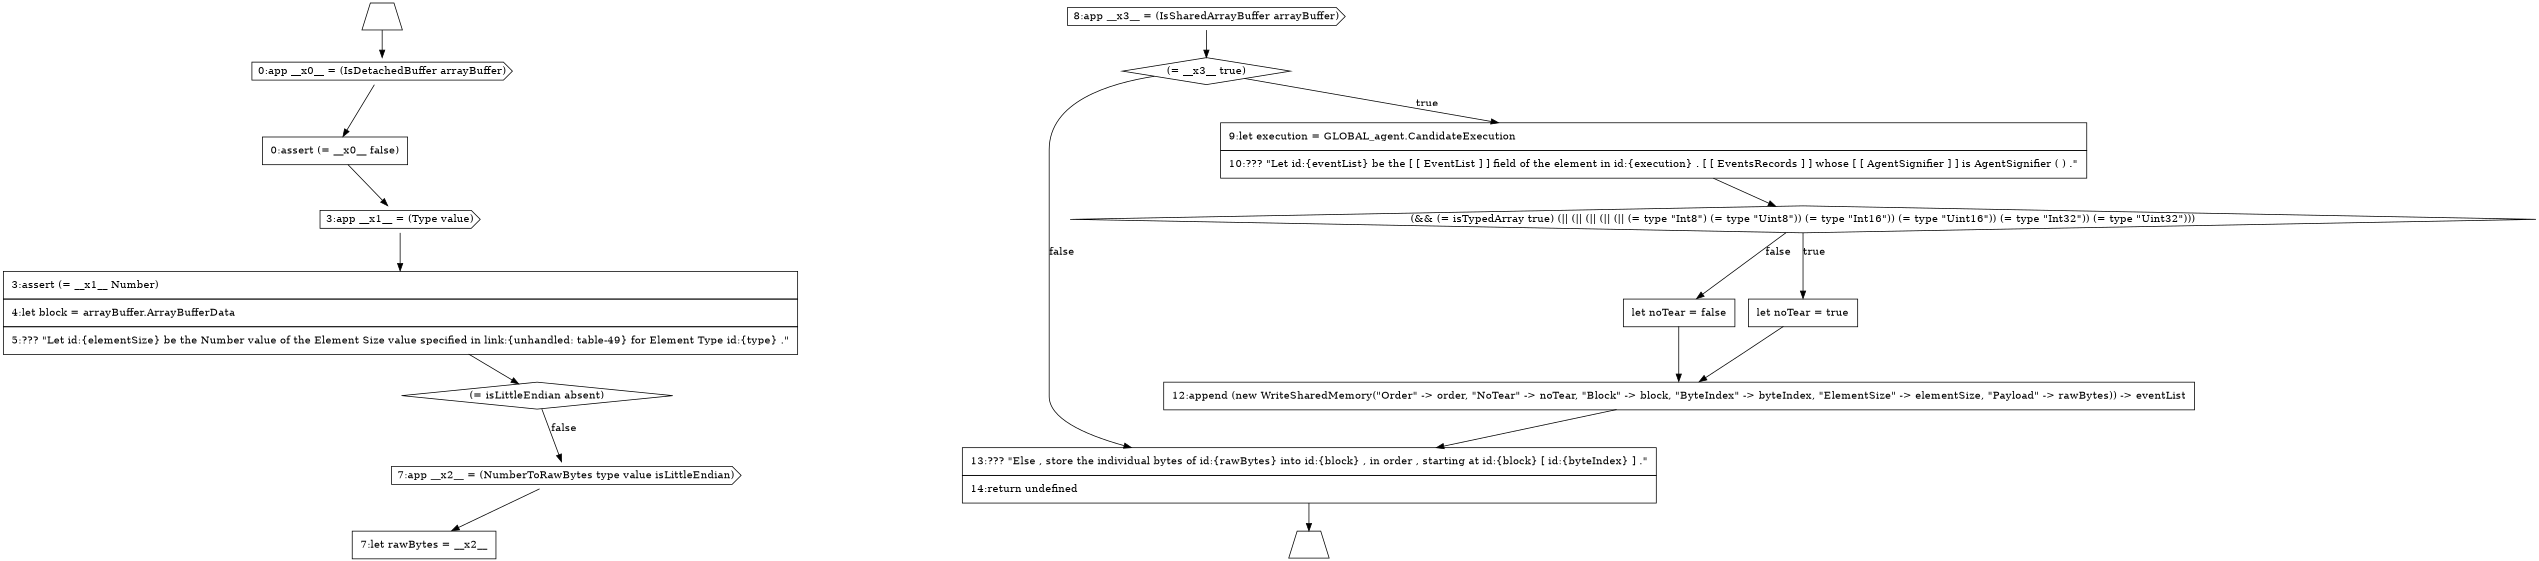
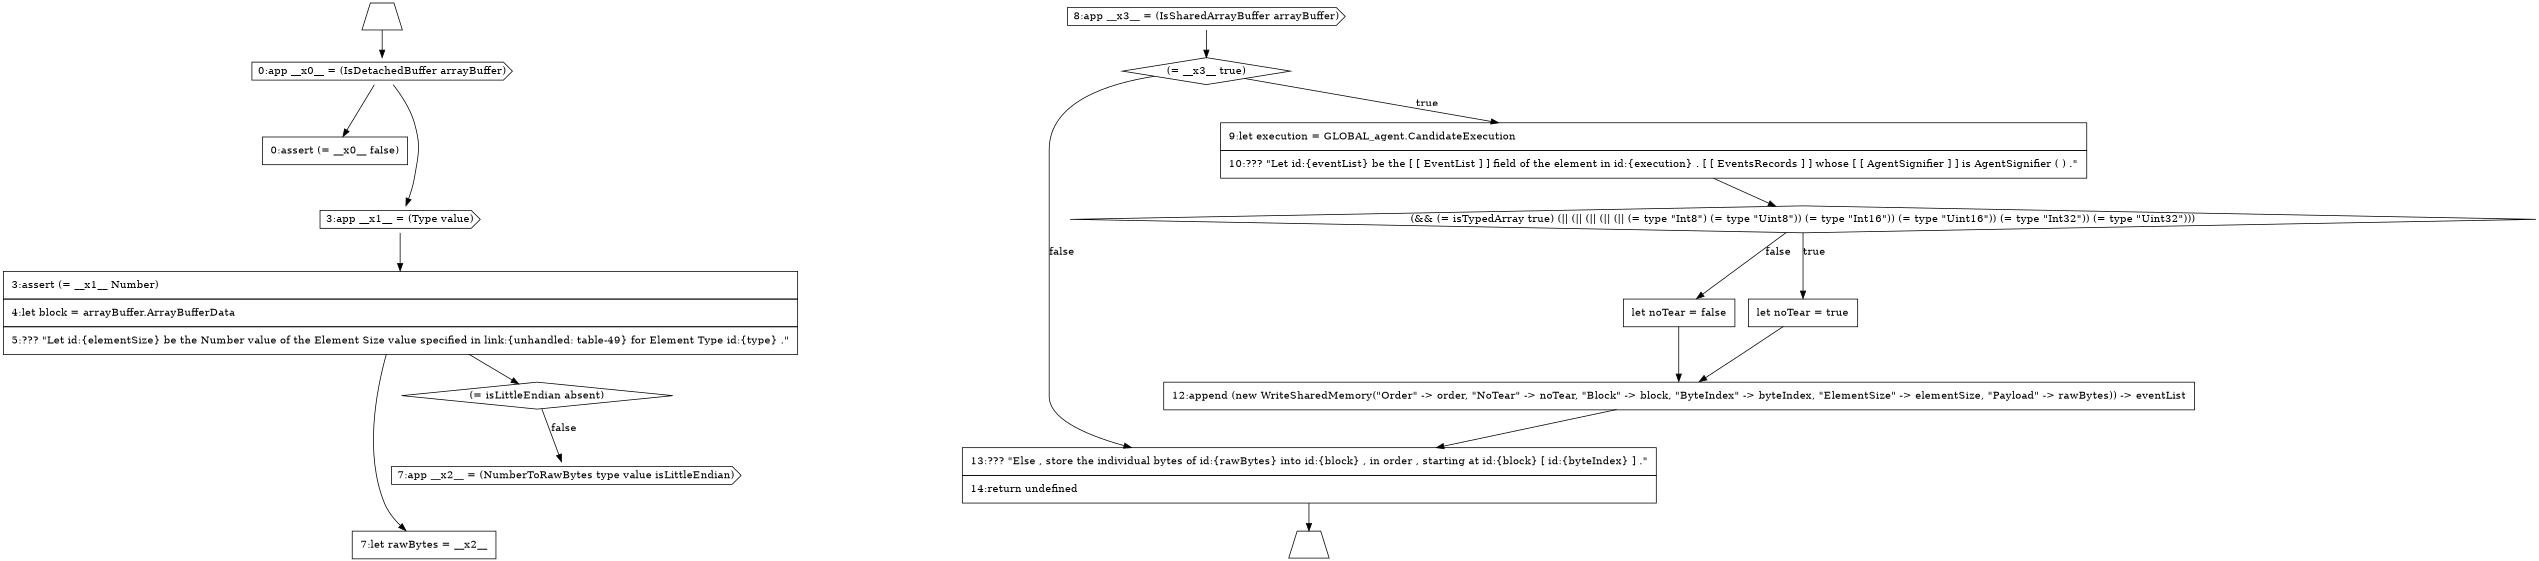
(365, 182) -> (418, 139)
(499, 508) -> (374, 442)
